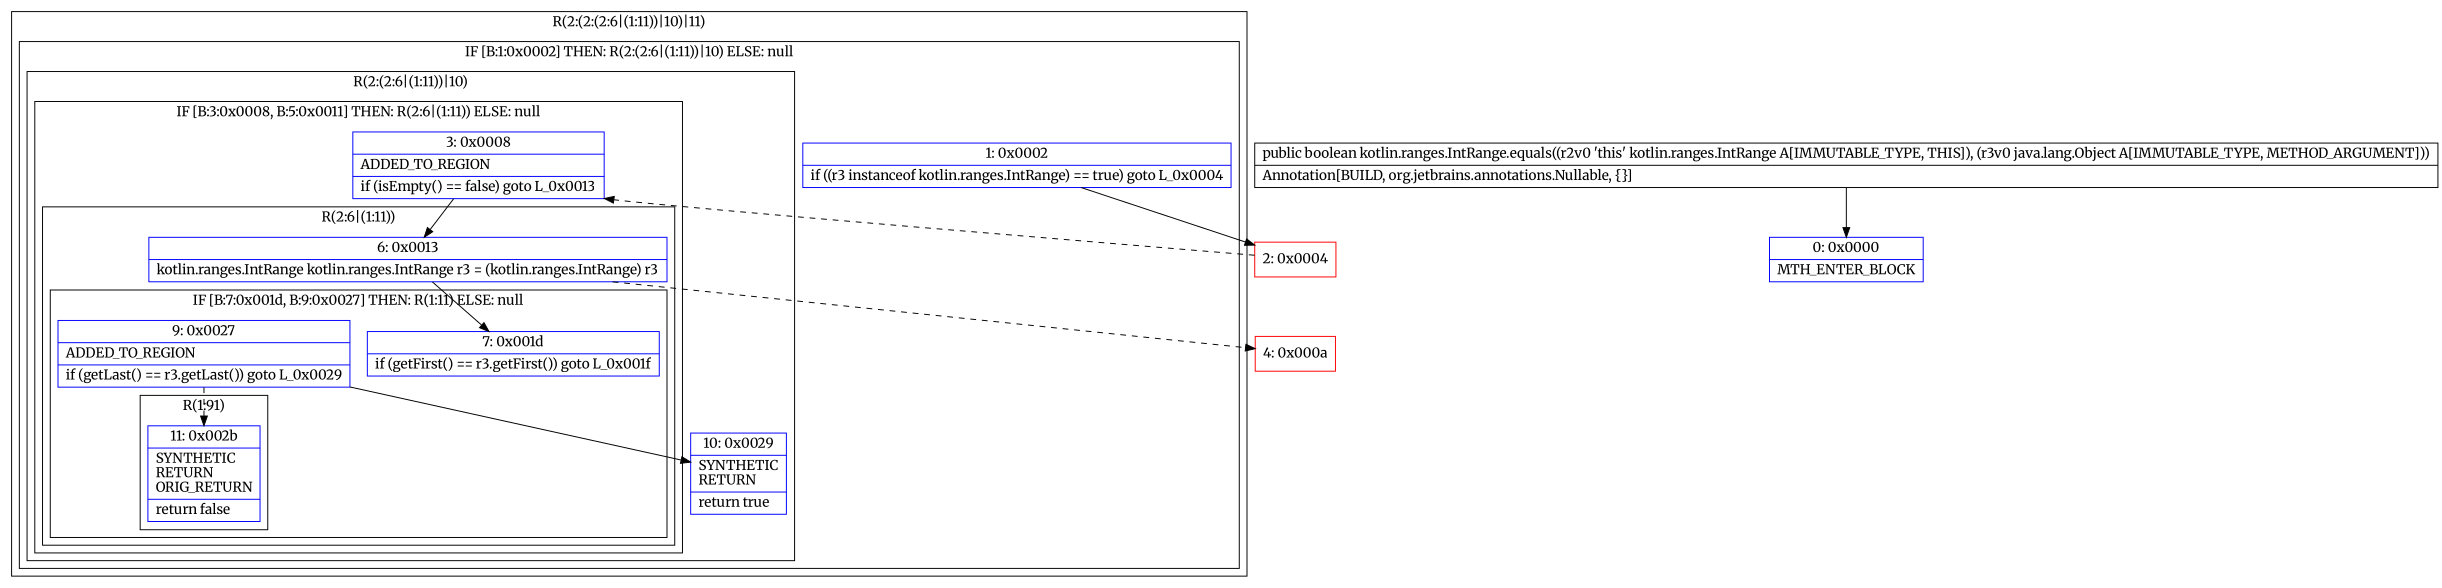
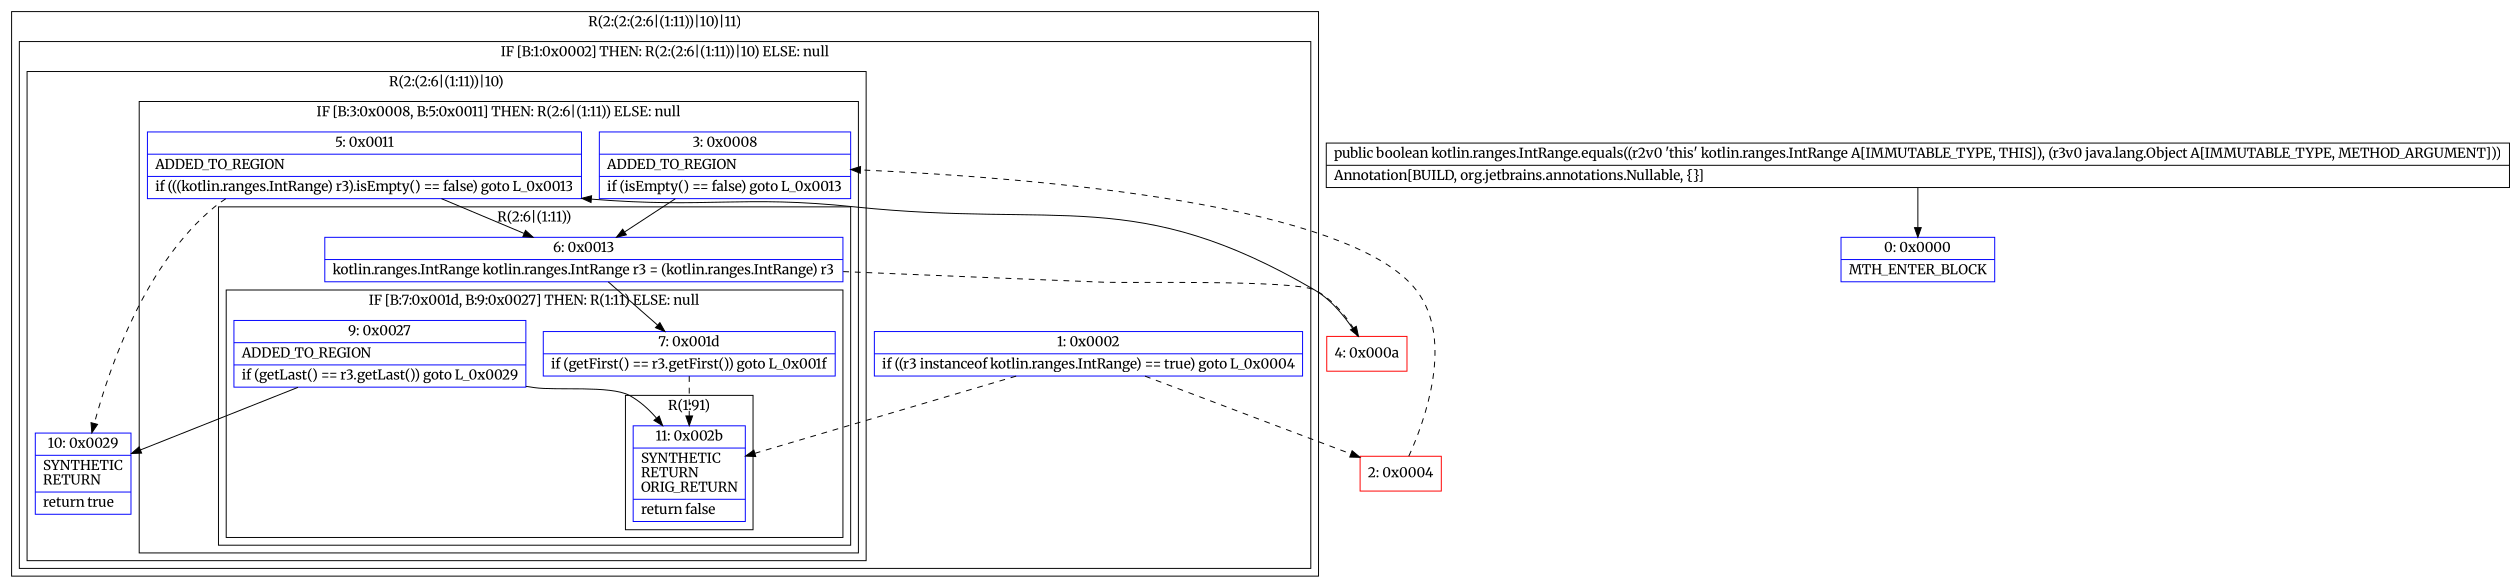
none -> (364, 165)
(1163, 215) -> (1248, 415)
(204, 402) -> (596, 389)
none -> (689, 402)
none -> (886, 415)
